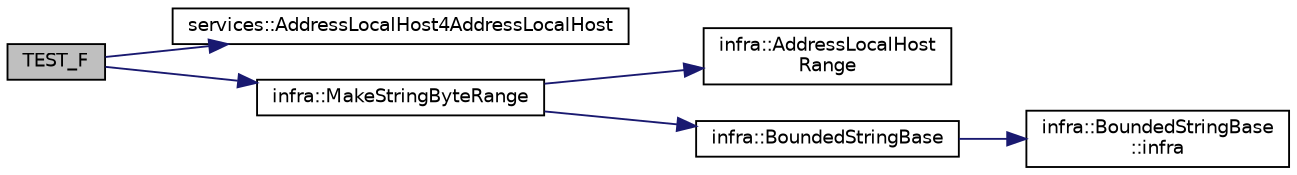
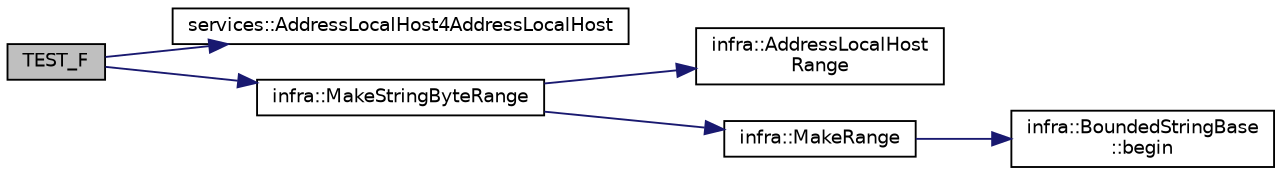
(827, 139) -> (820, 139)
(1158, 139) -> (1143, 139)
